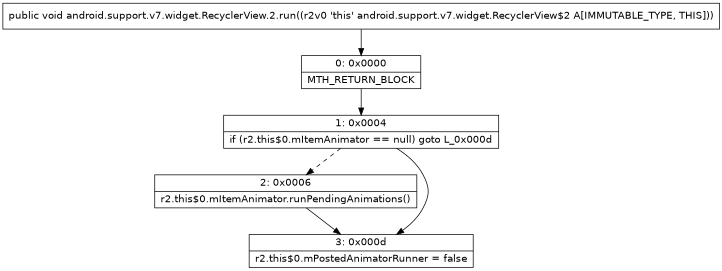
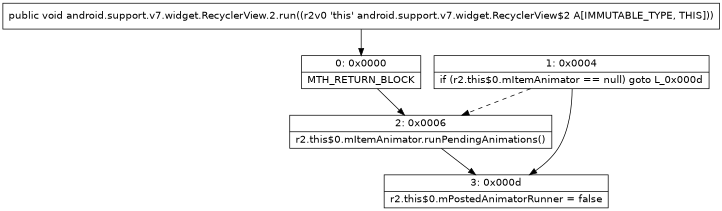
(361, 98) -> (388, 99)
